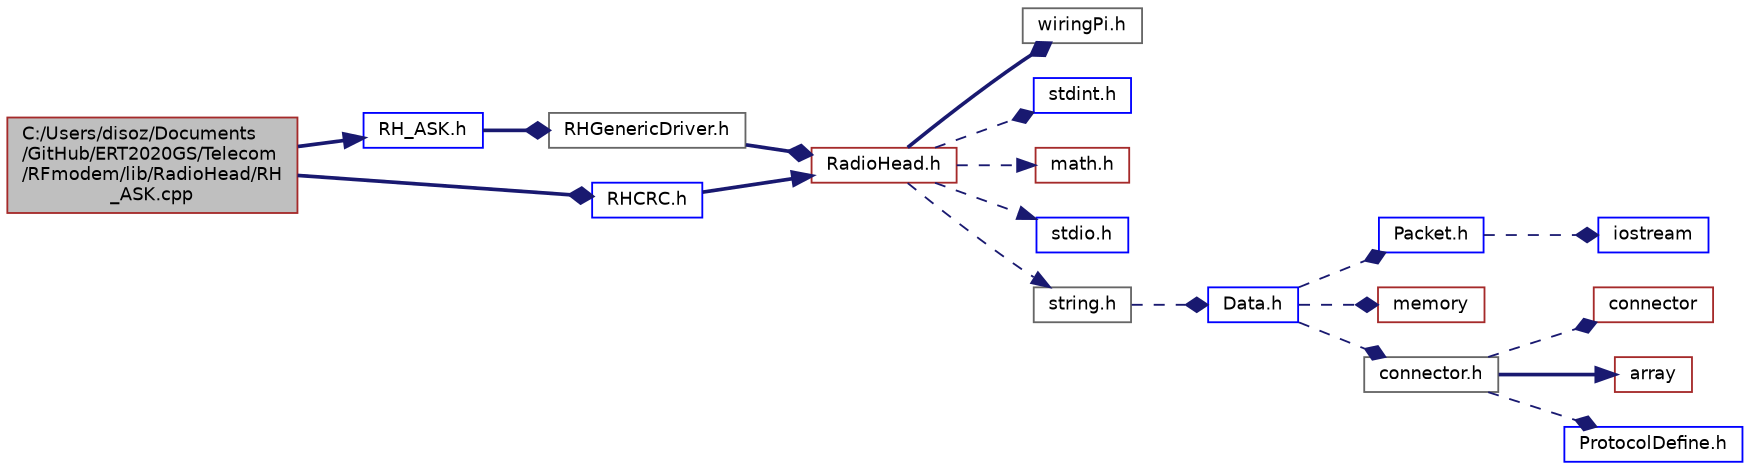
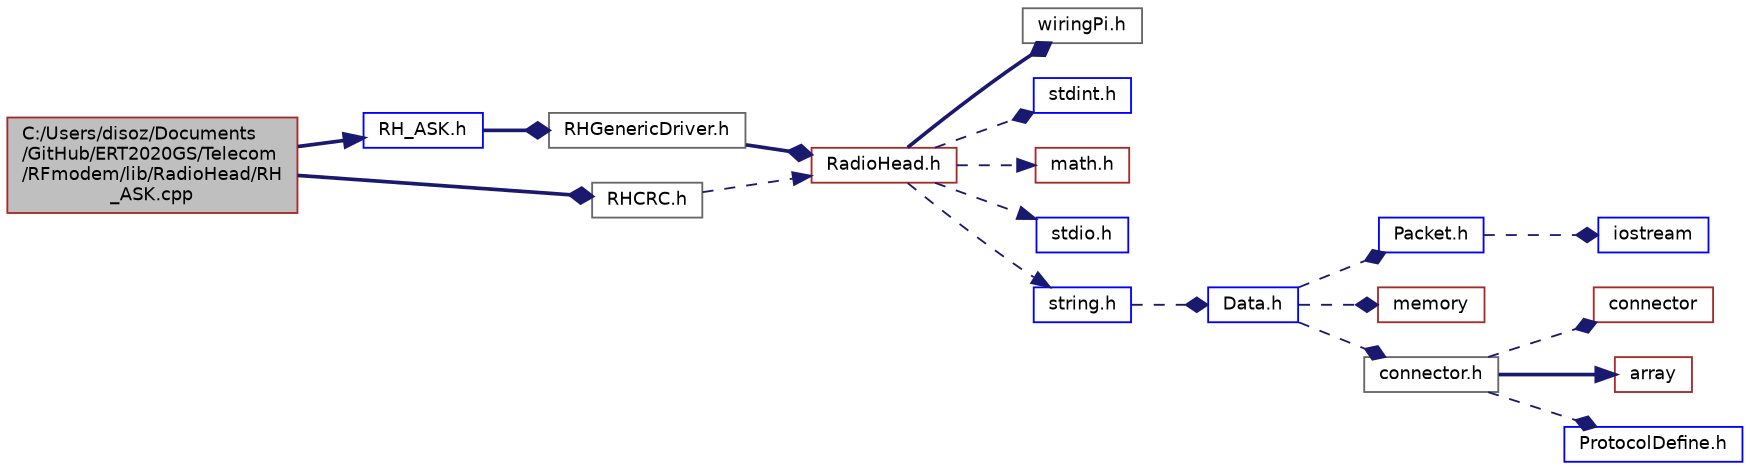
(748, 185) -> (748, 185)
(647, 200) -> (647, 200)
(1082, 305) -> (1082, 305)
